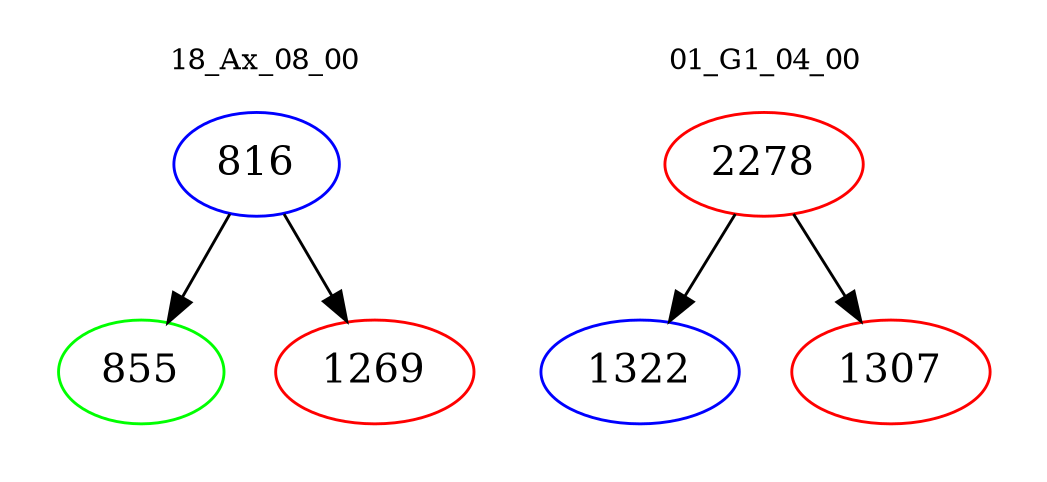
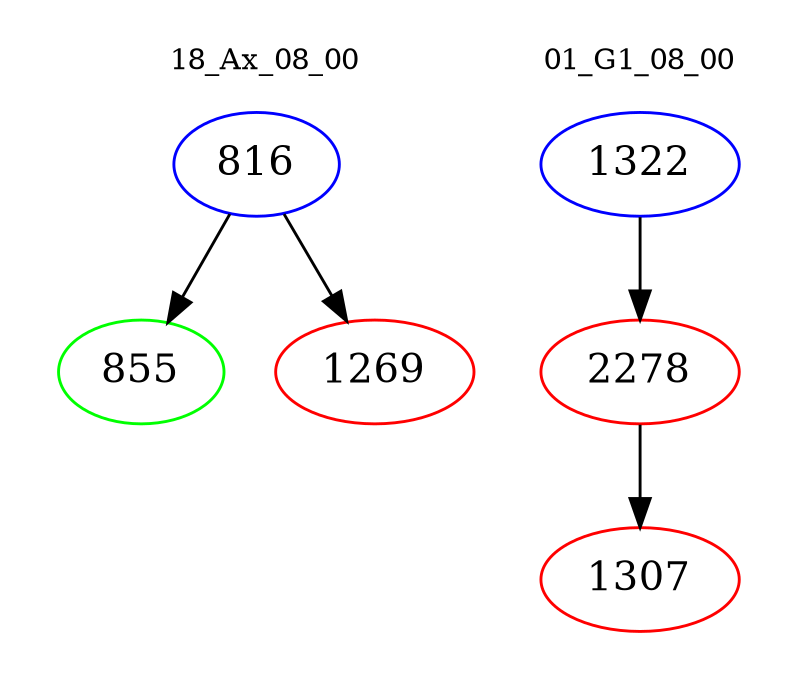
(766, 62) -> (640, 62)
(710, 255) -> (640, 254)
